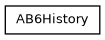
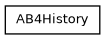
(53, 20) -> (53, 20)
